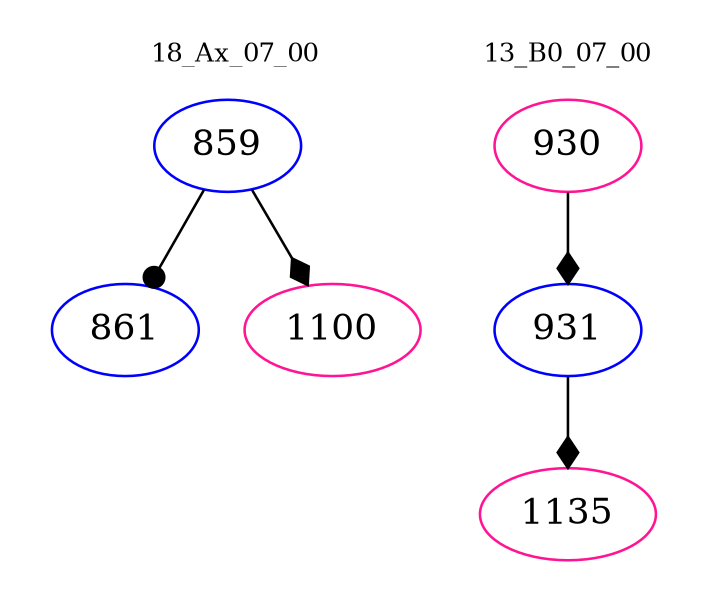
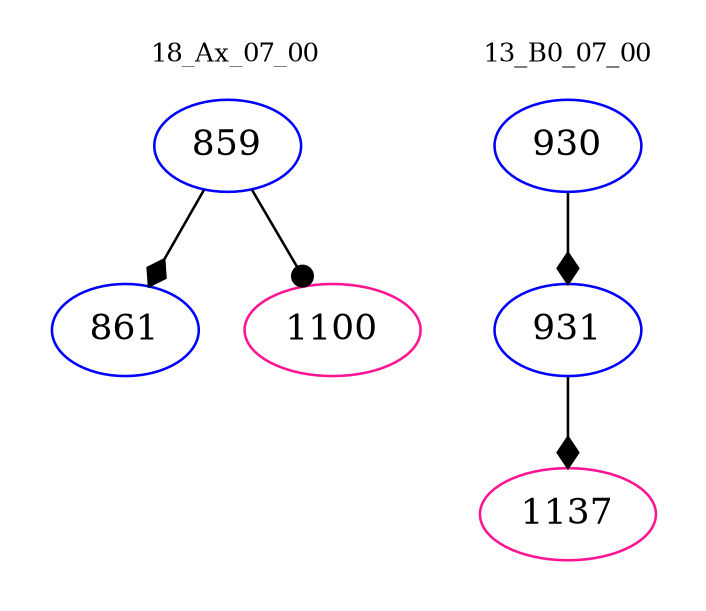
(568, 146) -> (568, 146)
(272, 224) -> (275, 229)
(182, 229) -> (184, 225)
(568, 514) -> (568, 514)
